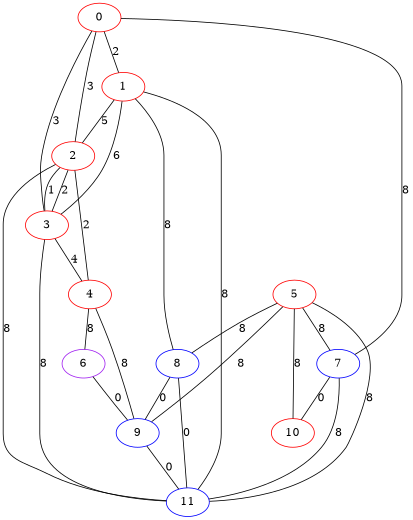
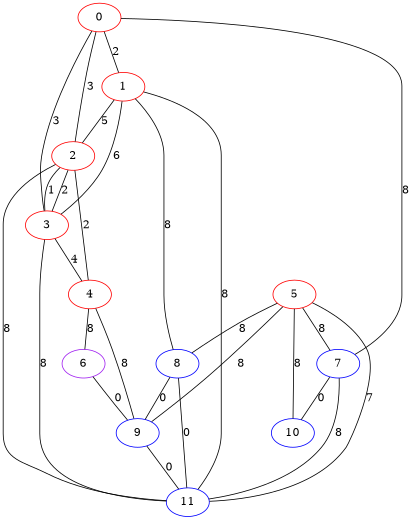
(370, 398) -> (370, 398)
(293, 433) -> (293, 433)
